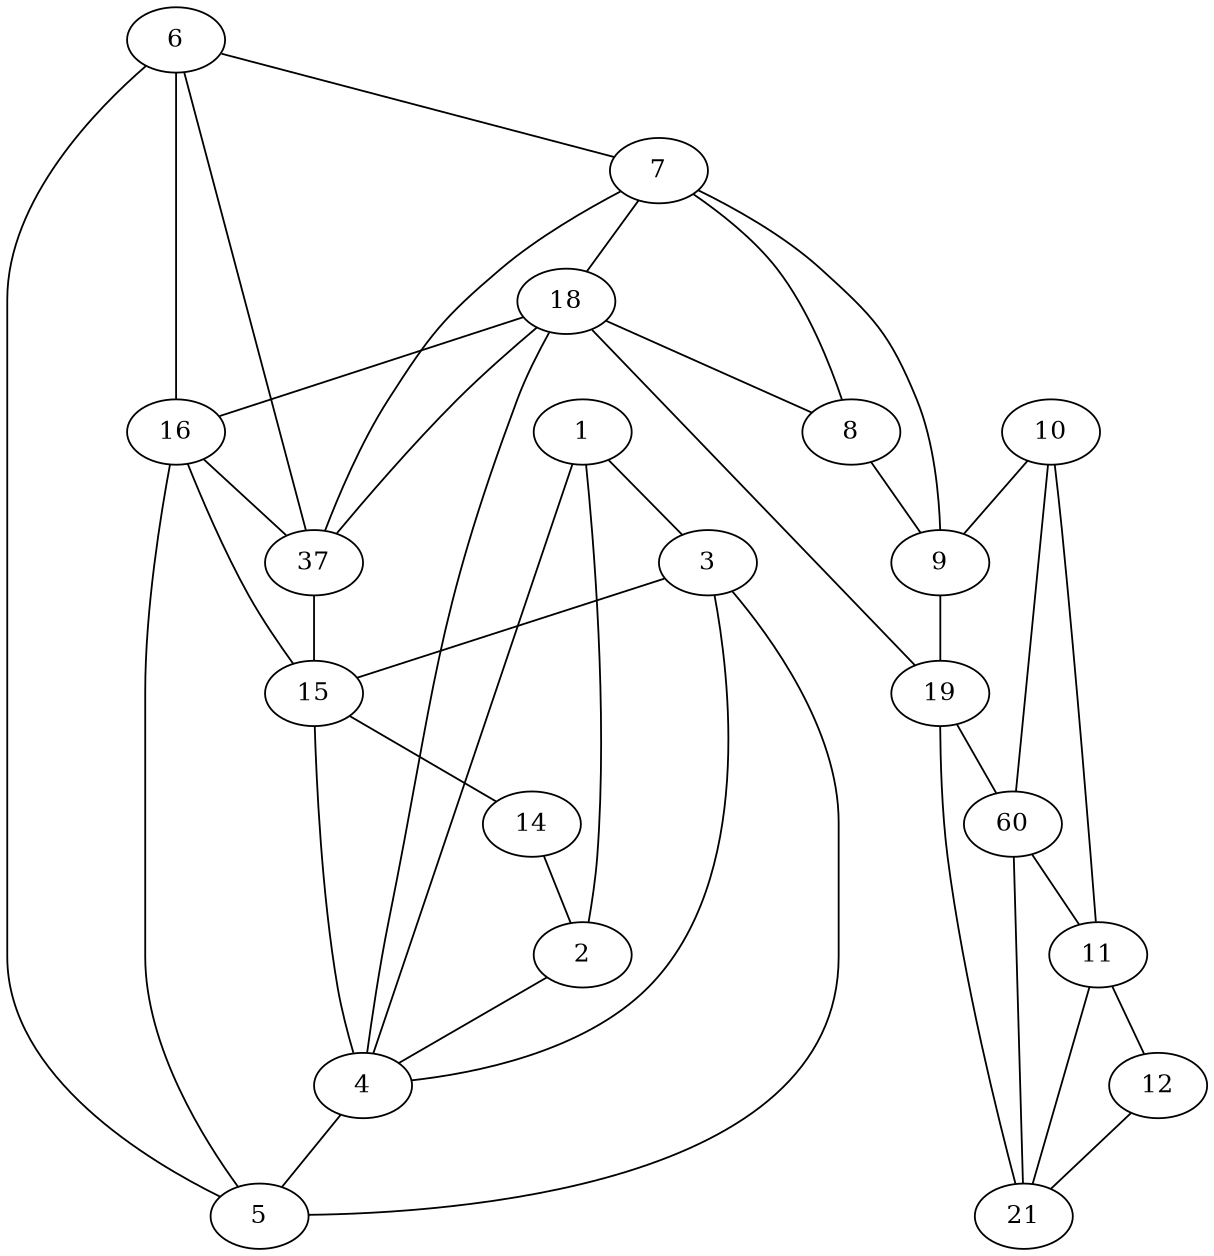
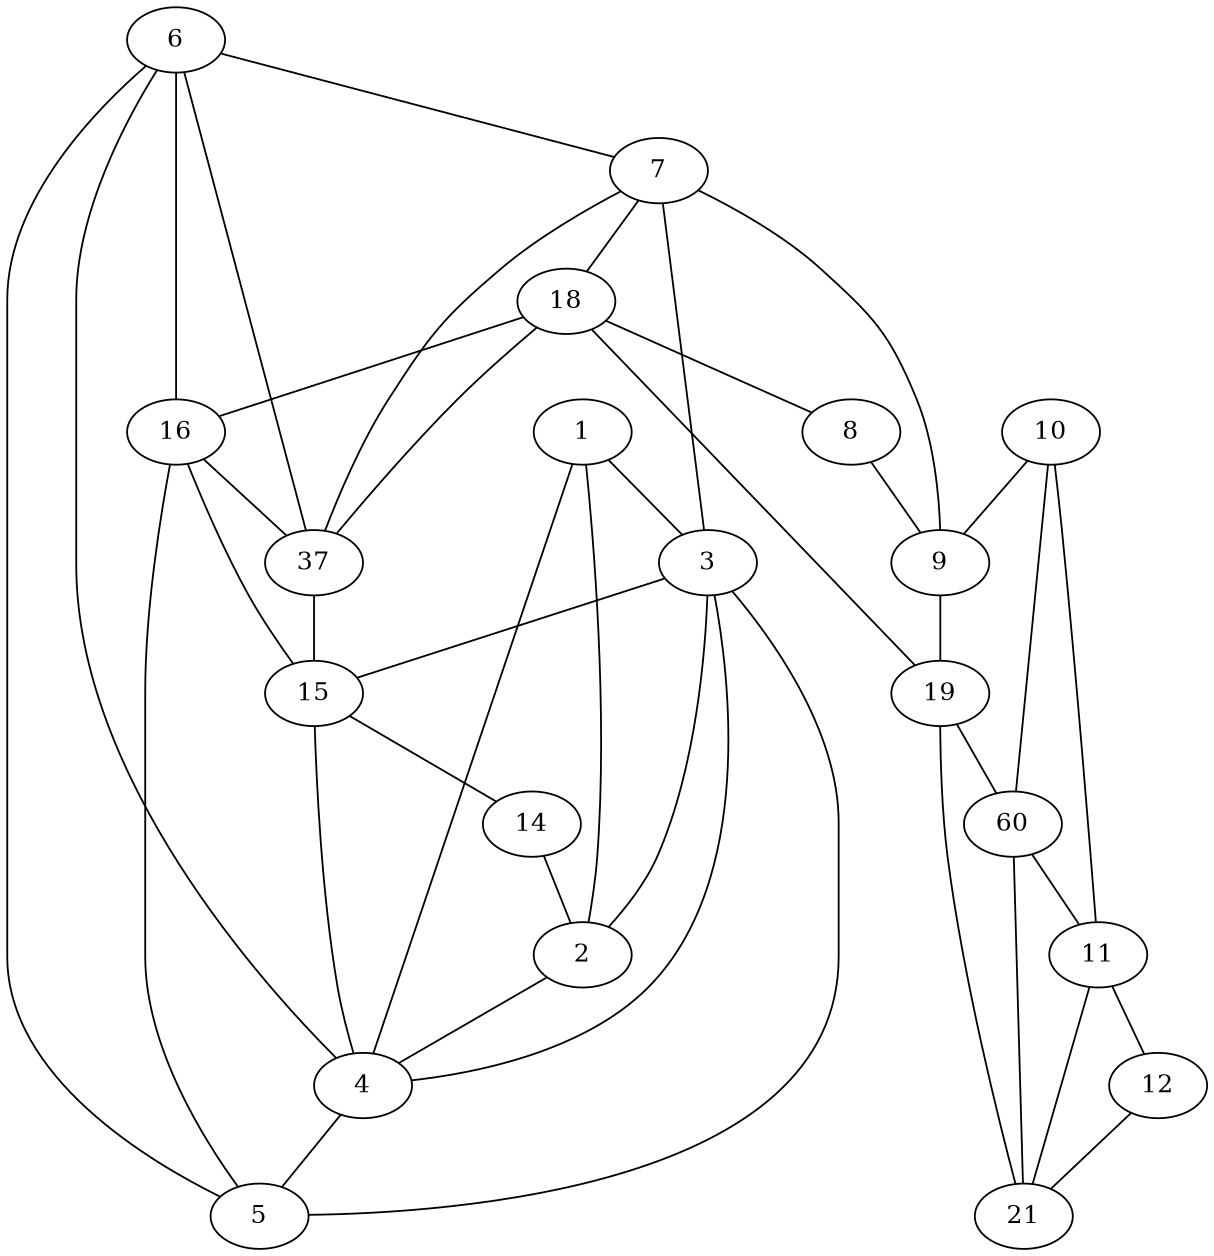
(787, 283) -> (684, 375)
(433, 686) -> (79, 594)
none -> (685, 770)
